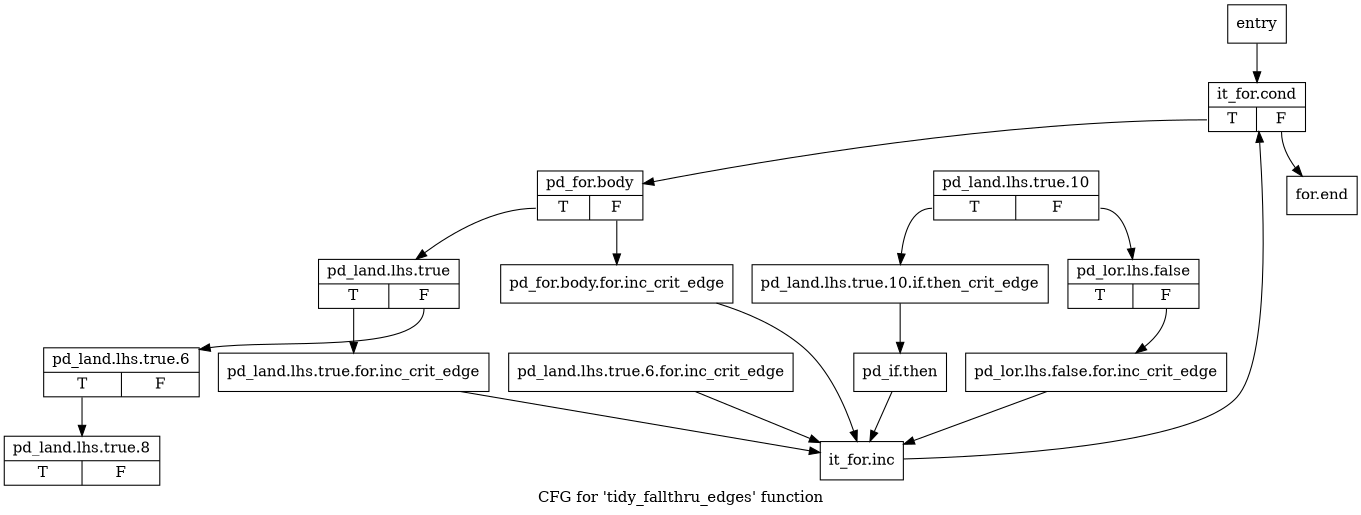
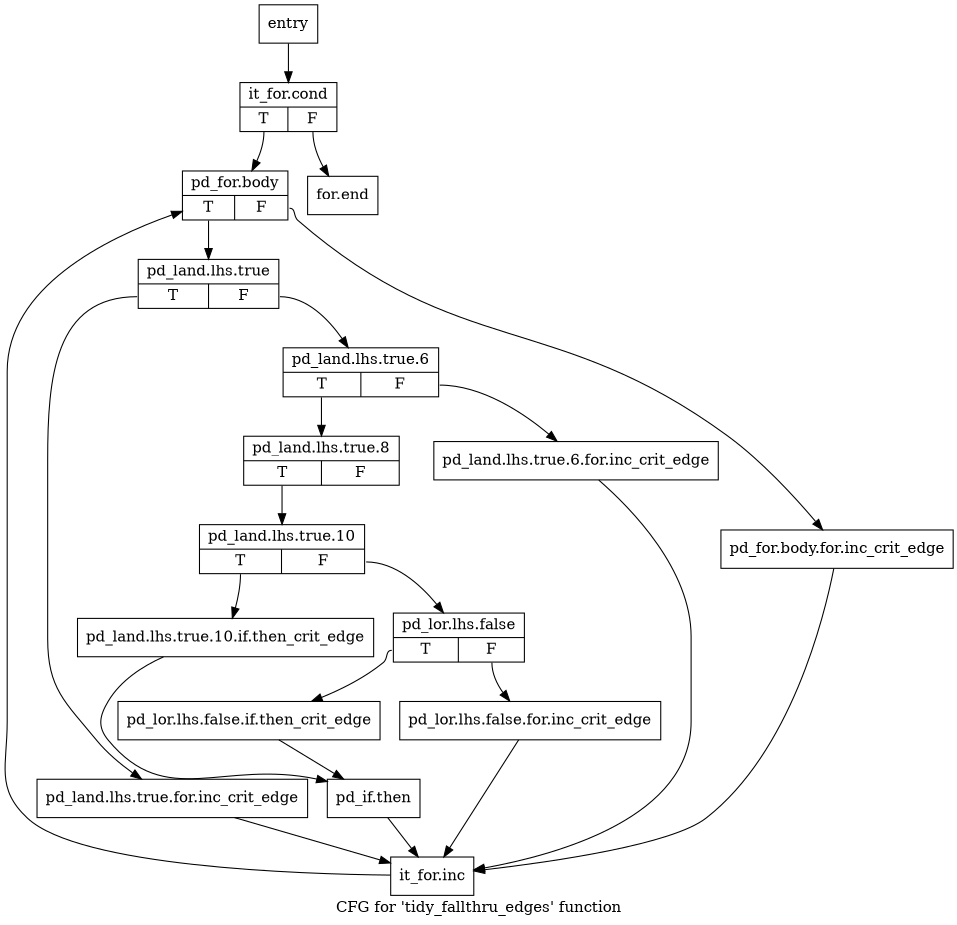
none -> (498, 401)
(1201, 419) -> (7, 663)
none -> (282, 500)
none -> (249, 721)
